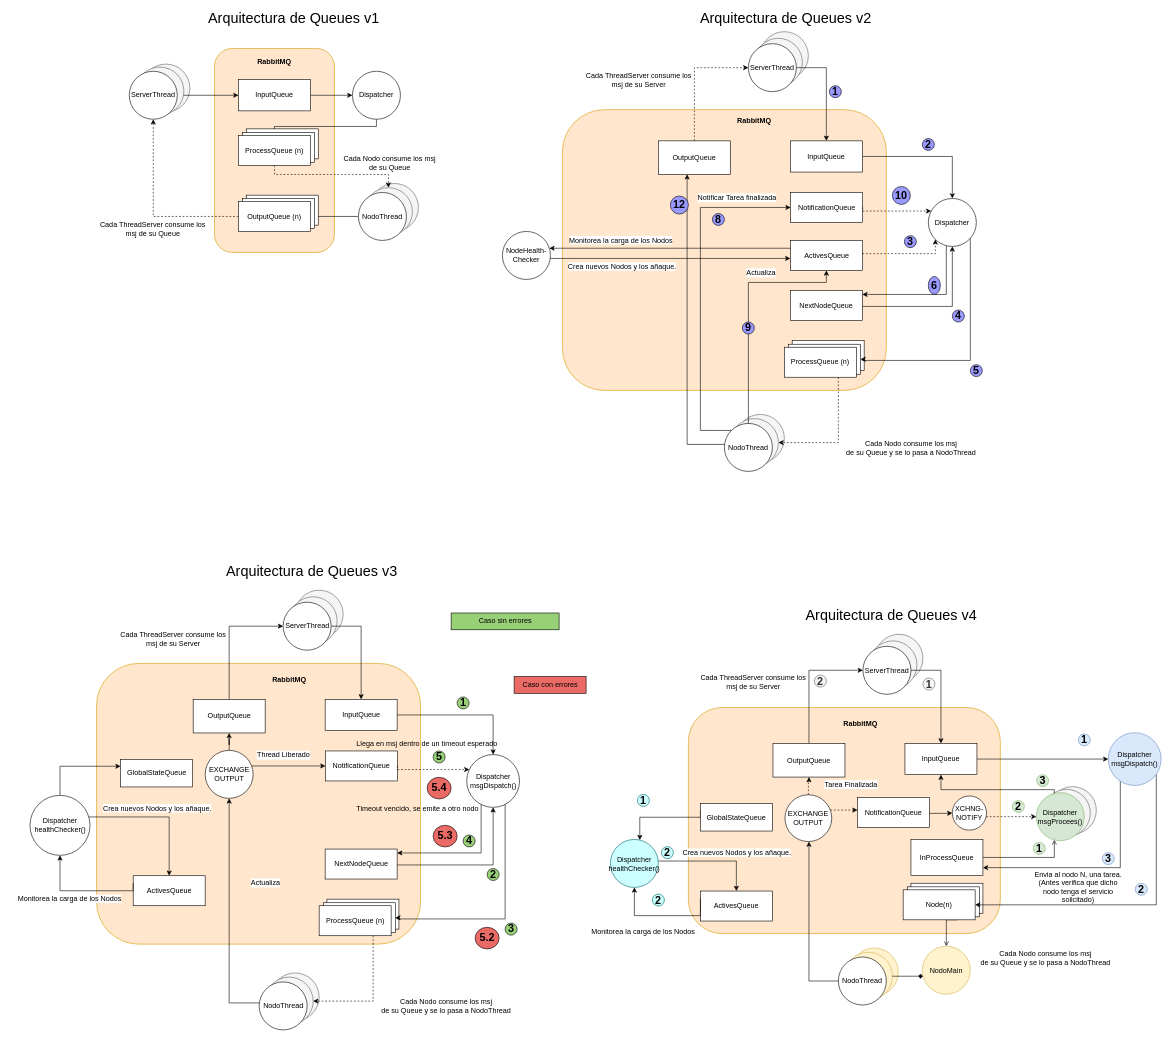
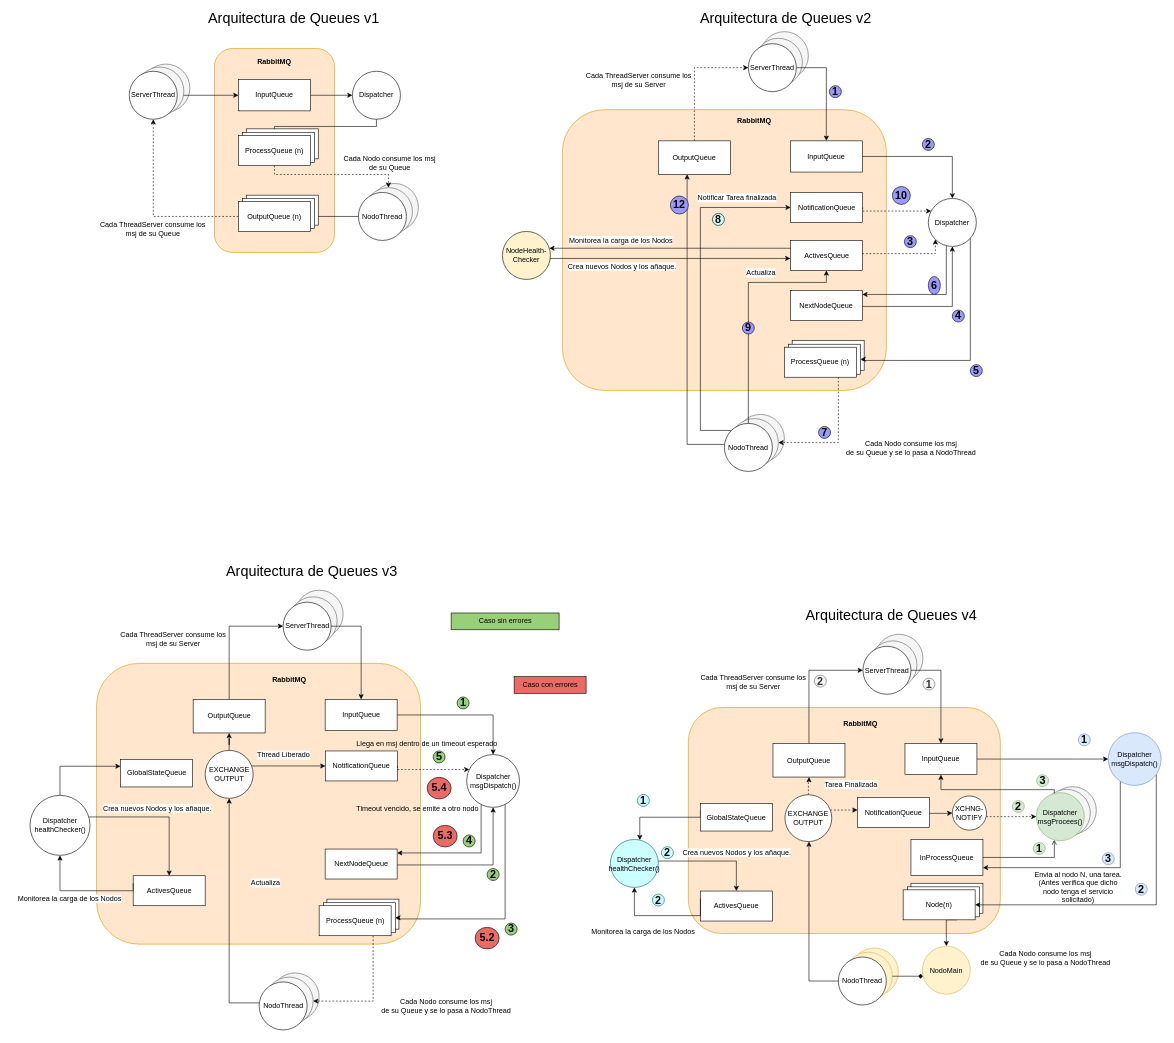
(719, 219) -> (719, 219)
(527, 255) -> (527, 255)
none -> (825, 432)
(947, 942) -> (947, 940)
